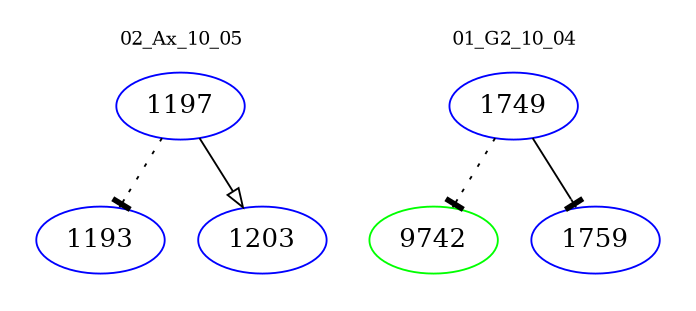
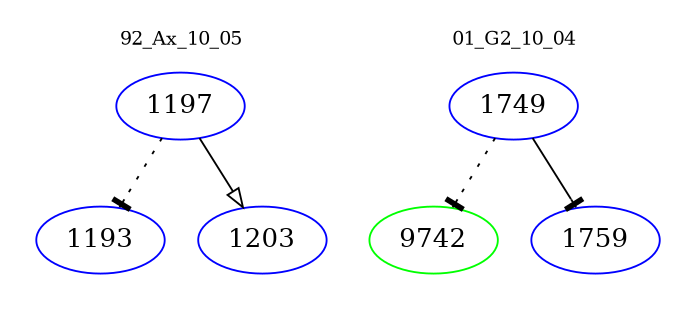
(181, 40) -> (181, 40)
